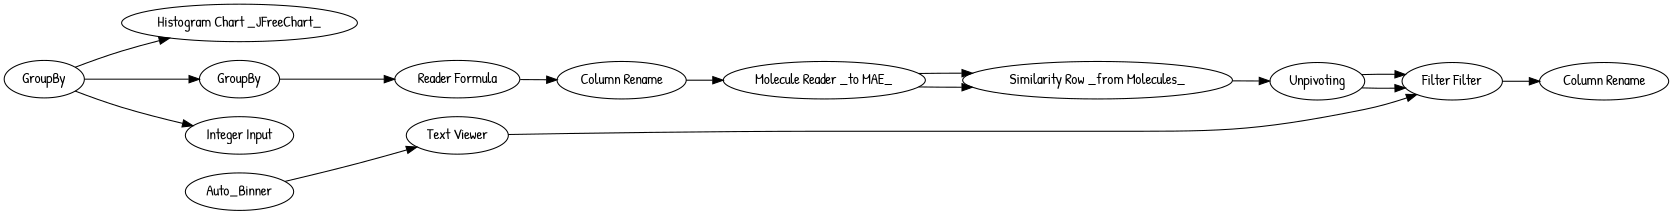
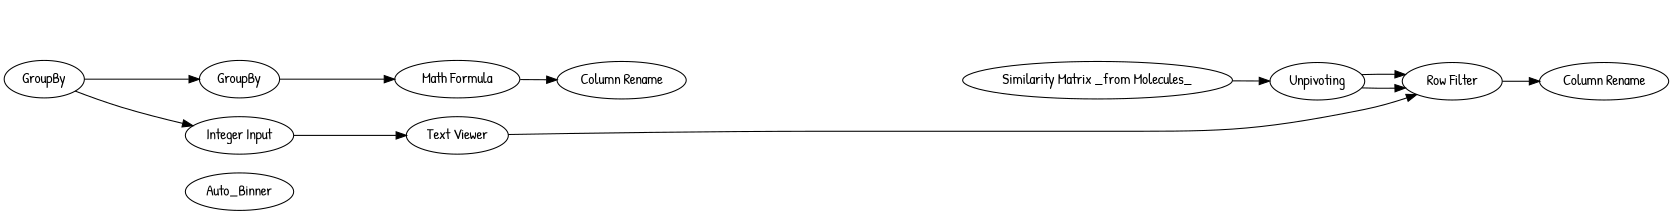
(240, 23) -> none
(457, 79) -> (457, 79)
(824, 80) -> none
(1098, 80) -> (1098, 80)
(1452, 81) -> (1452, 81)
(346, 166) -> (345, 135)
